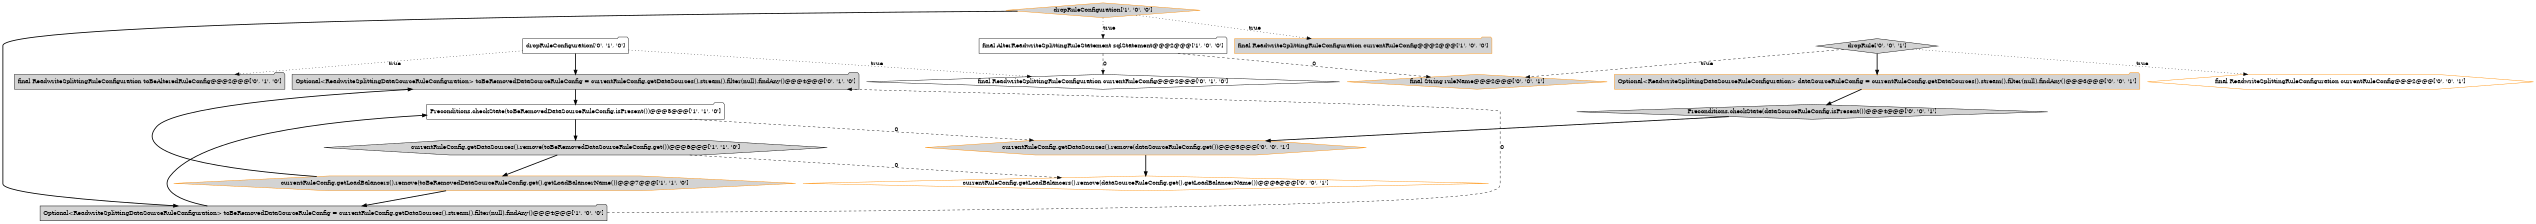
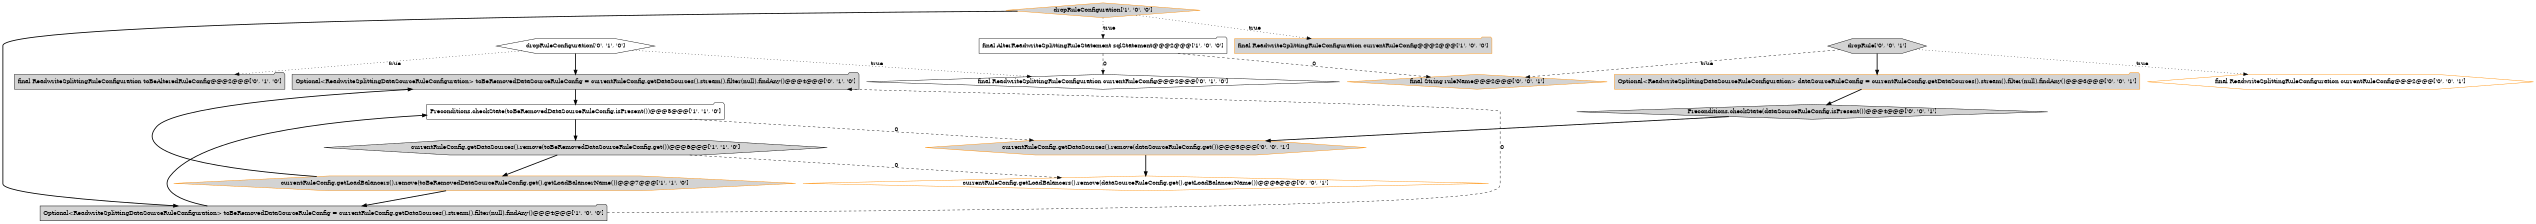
(576, 46) -> (576, 46)
(1877, 46) -> (1877, 46)
